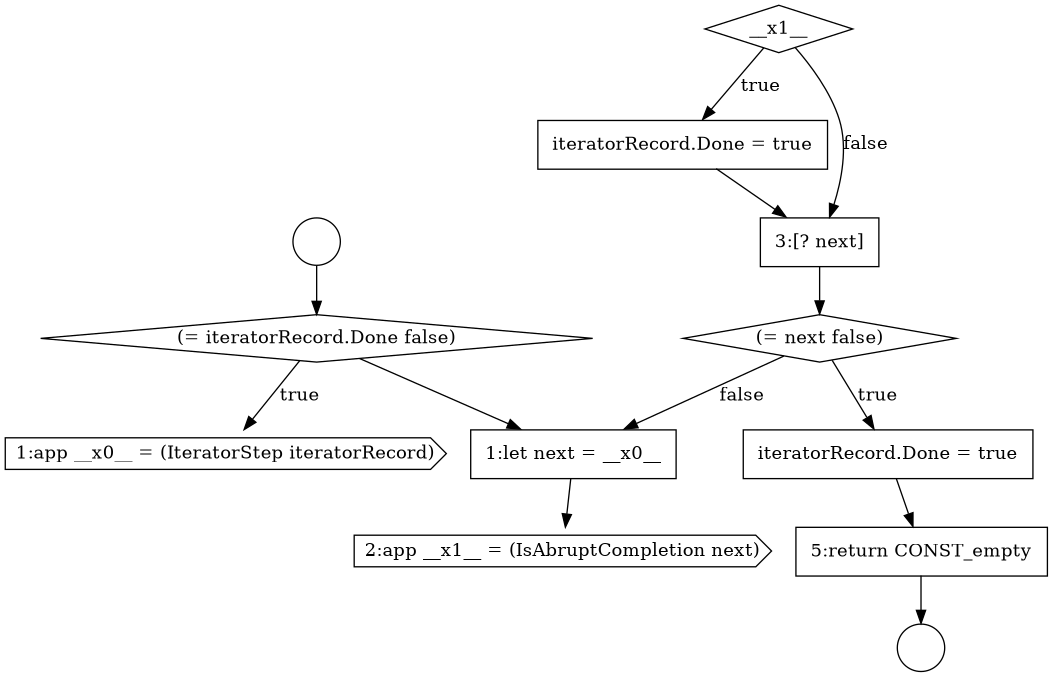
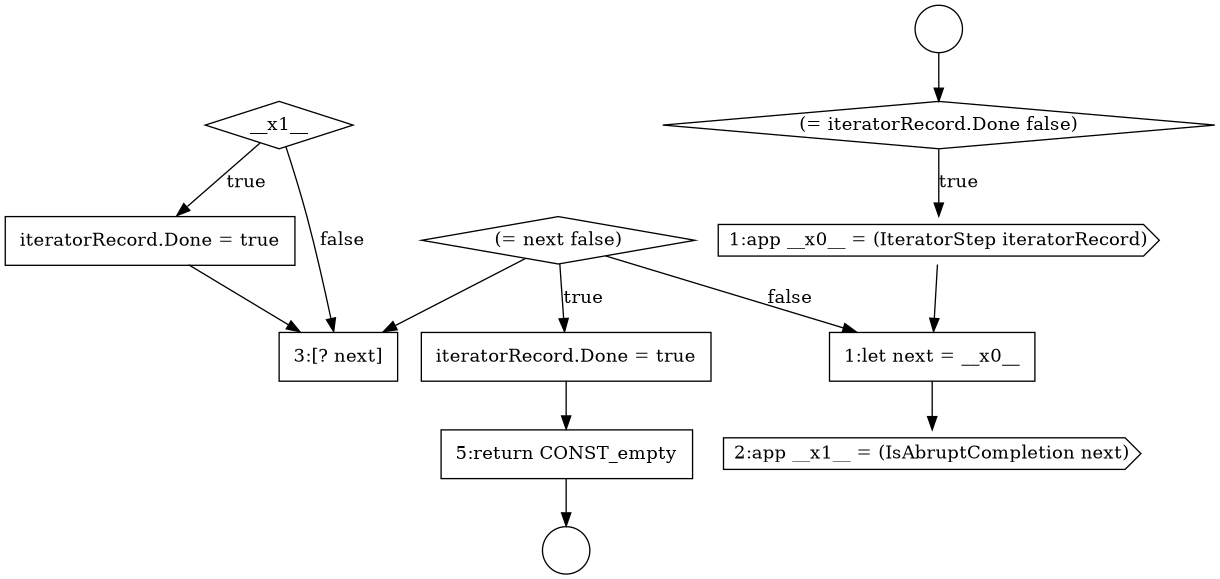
(820, 283) -> (460, 292)
(434, 391) -> (936, 291)
